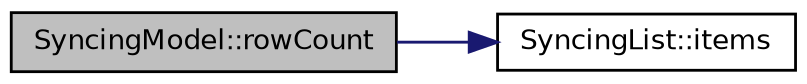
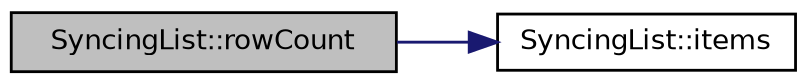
(204, 42) -> (204, 42)
